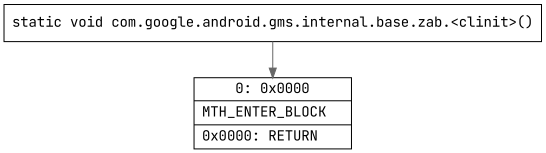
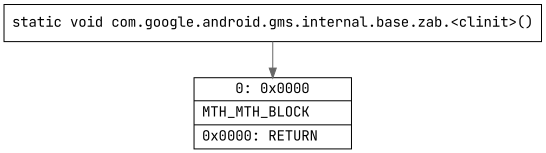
(264, 112) -> (256, 112)
